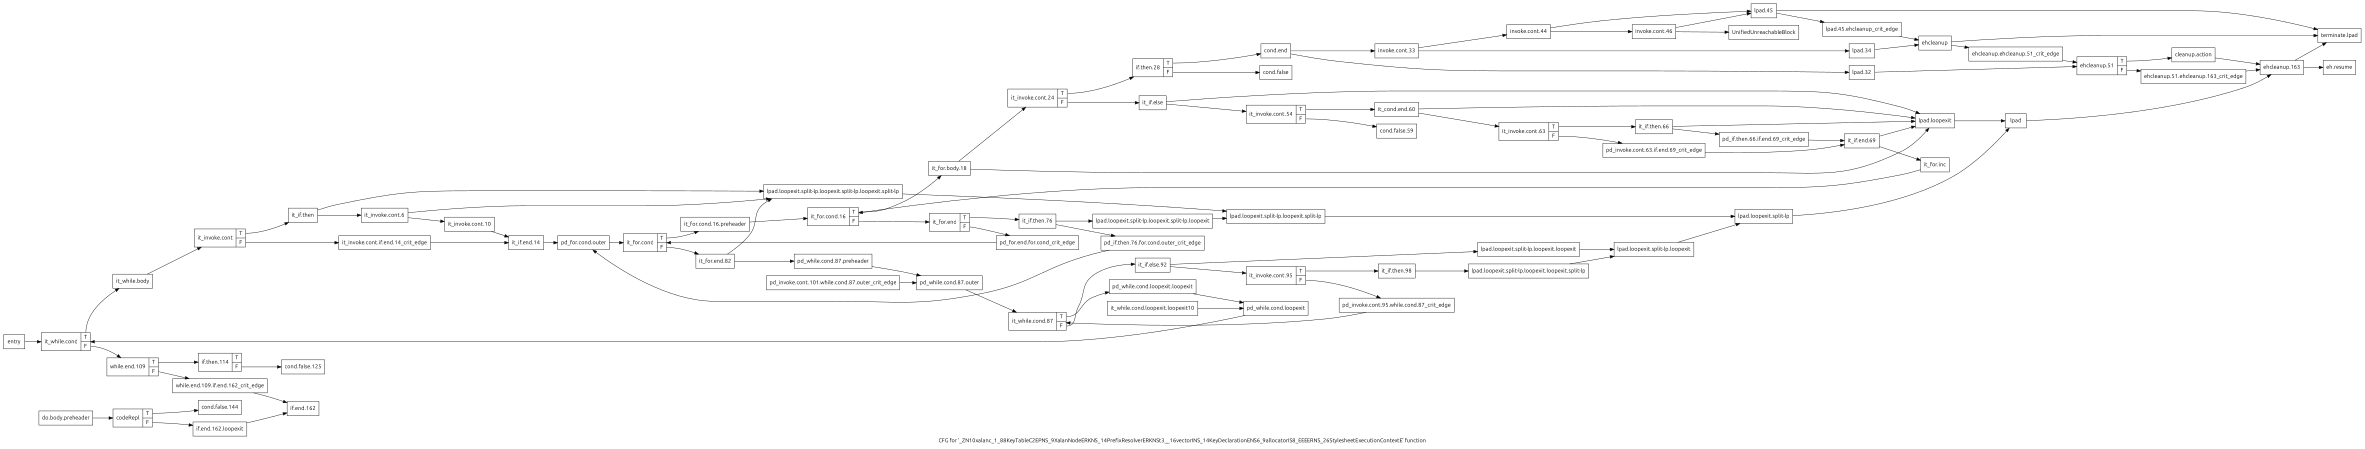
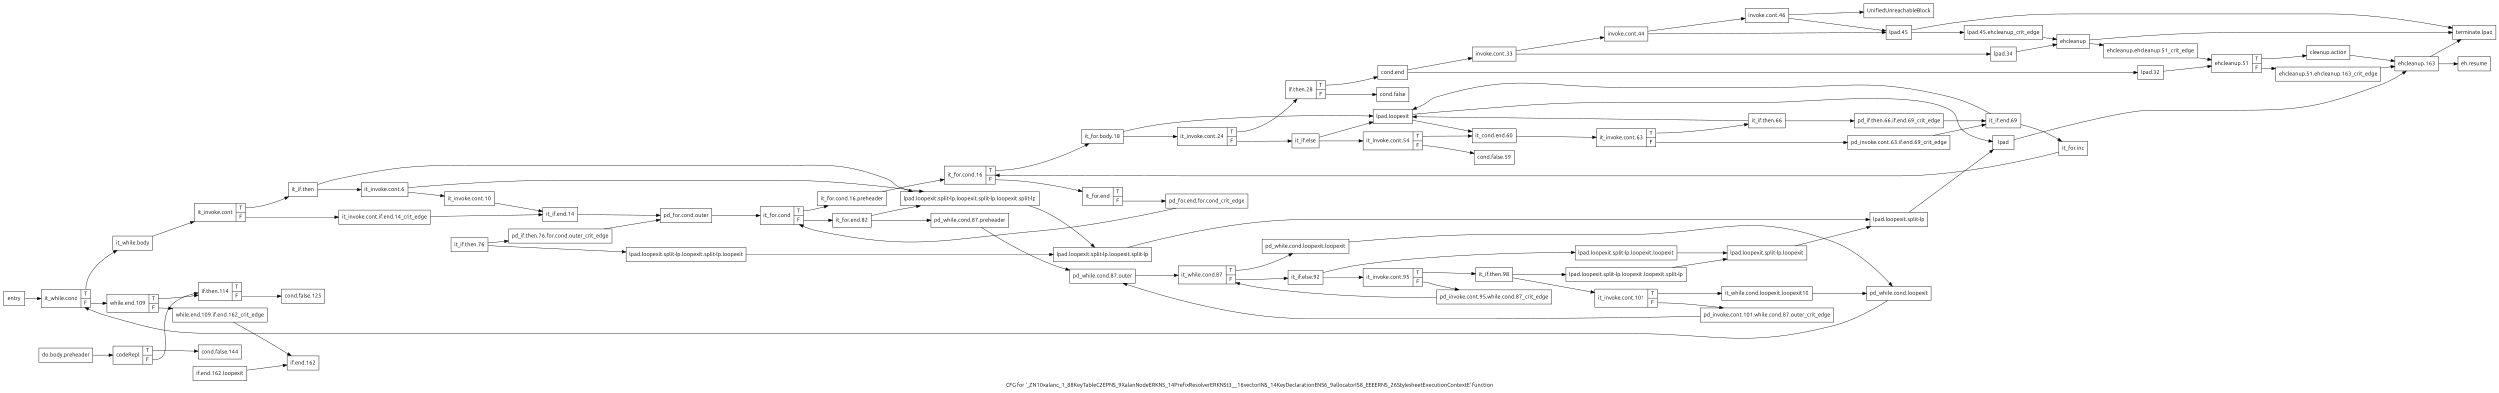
(1665, 106) -> (1440, 126)
(992, 218) -> none
none -> (1626, 298)
(171, 423) -> (165, 323)
